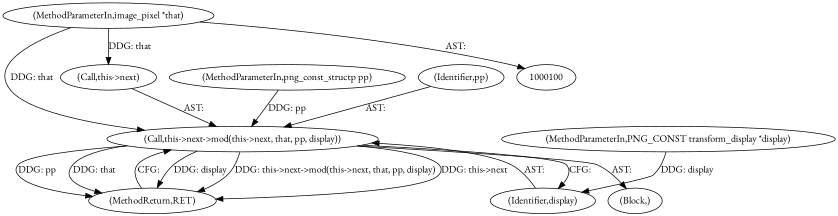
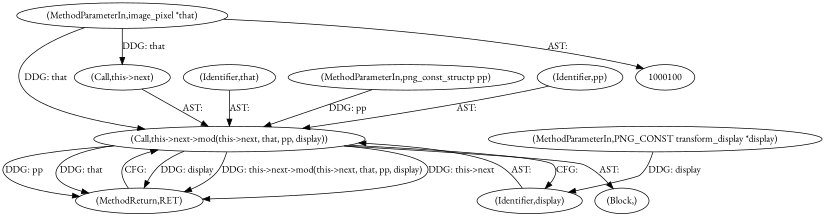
none -> (229, 77)
